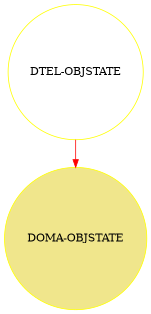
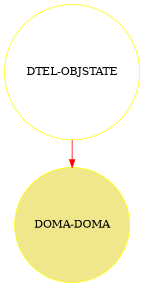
(76, 239) -> (72, 225)
